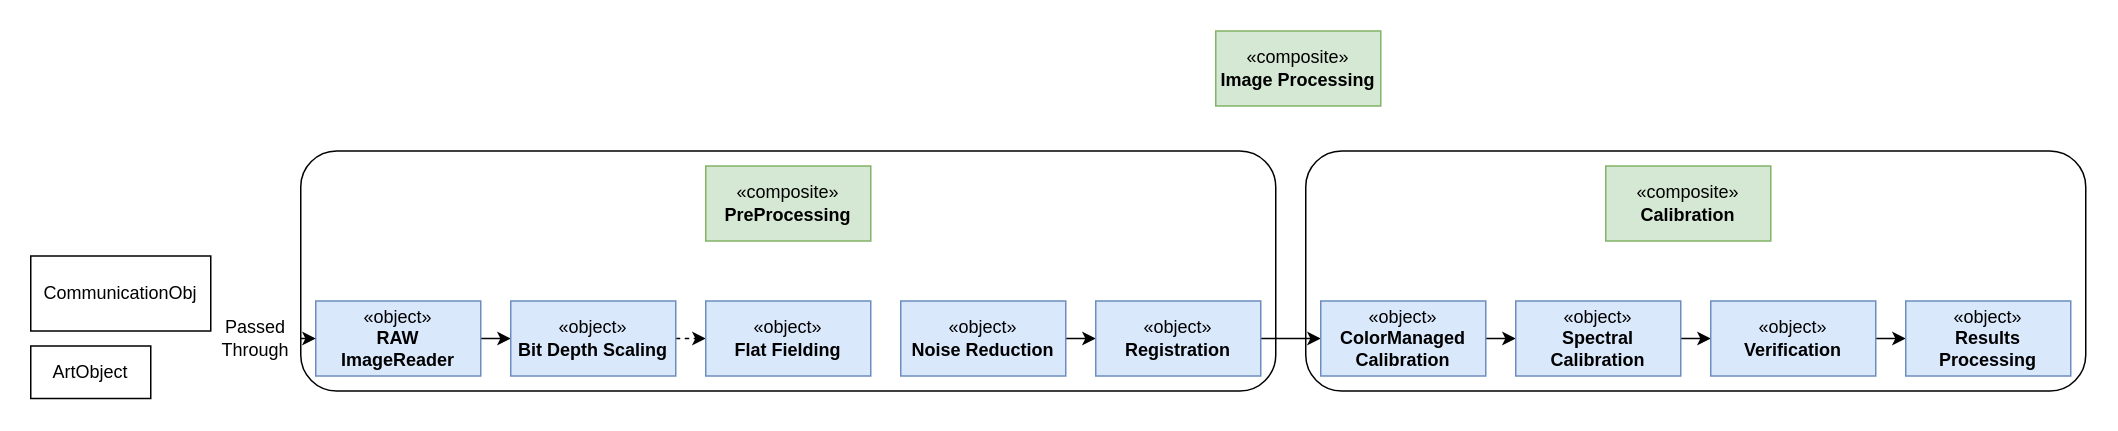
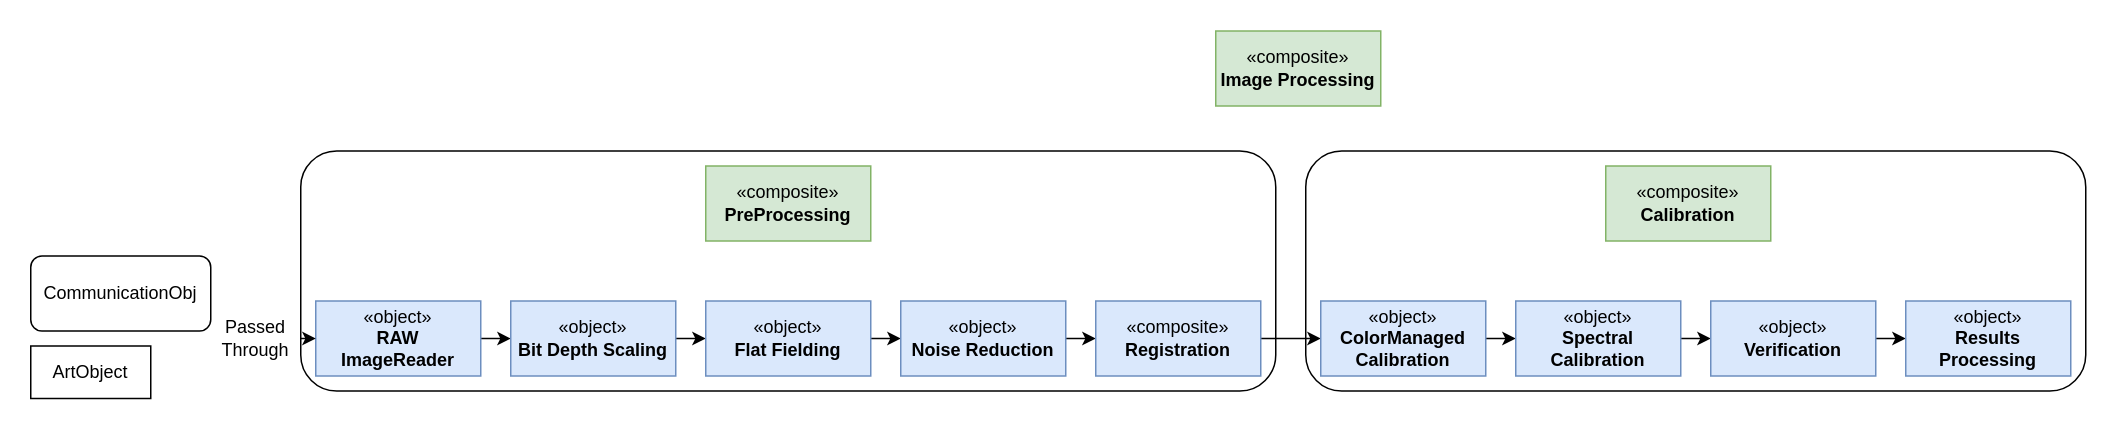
(121, 293) -> (121, 293)
(686, 338) -> (686, 338)
none -> (881, 338)
(1178, 338) -> (1178, 338)
